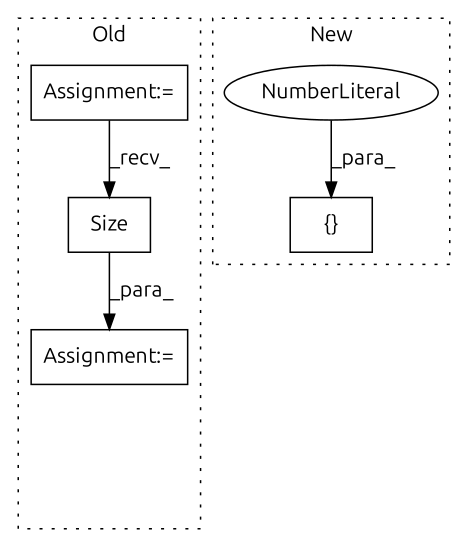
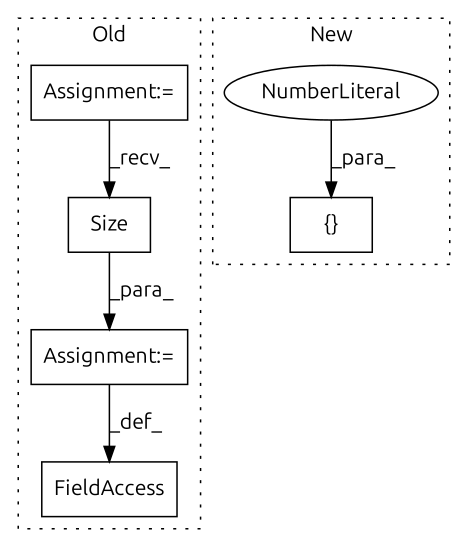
none -> (109, 489)
